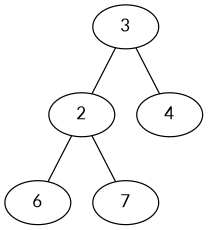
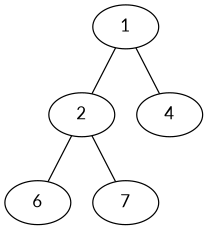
(126, 27) -> (126, 27)
